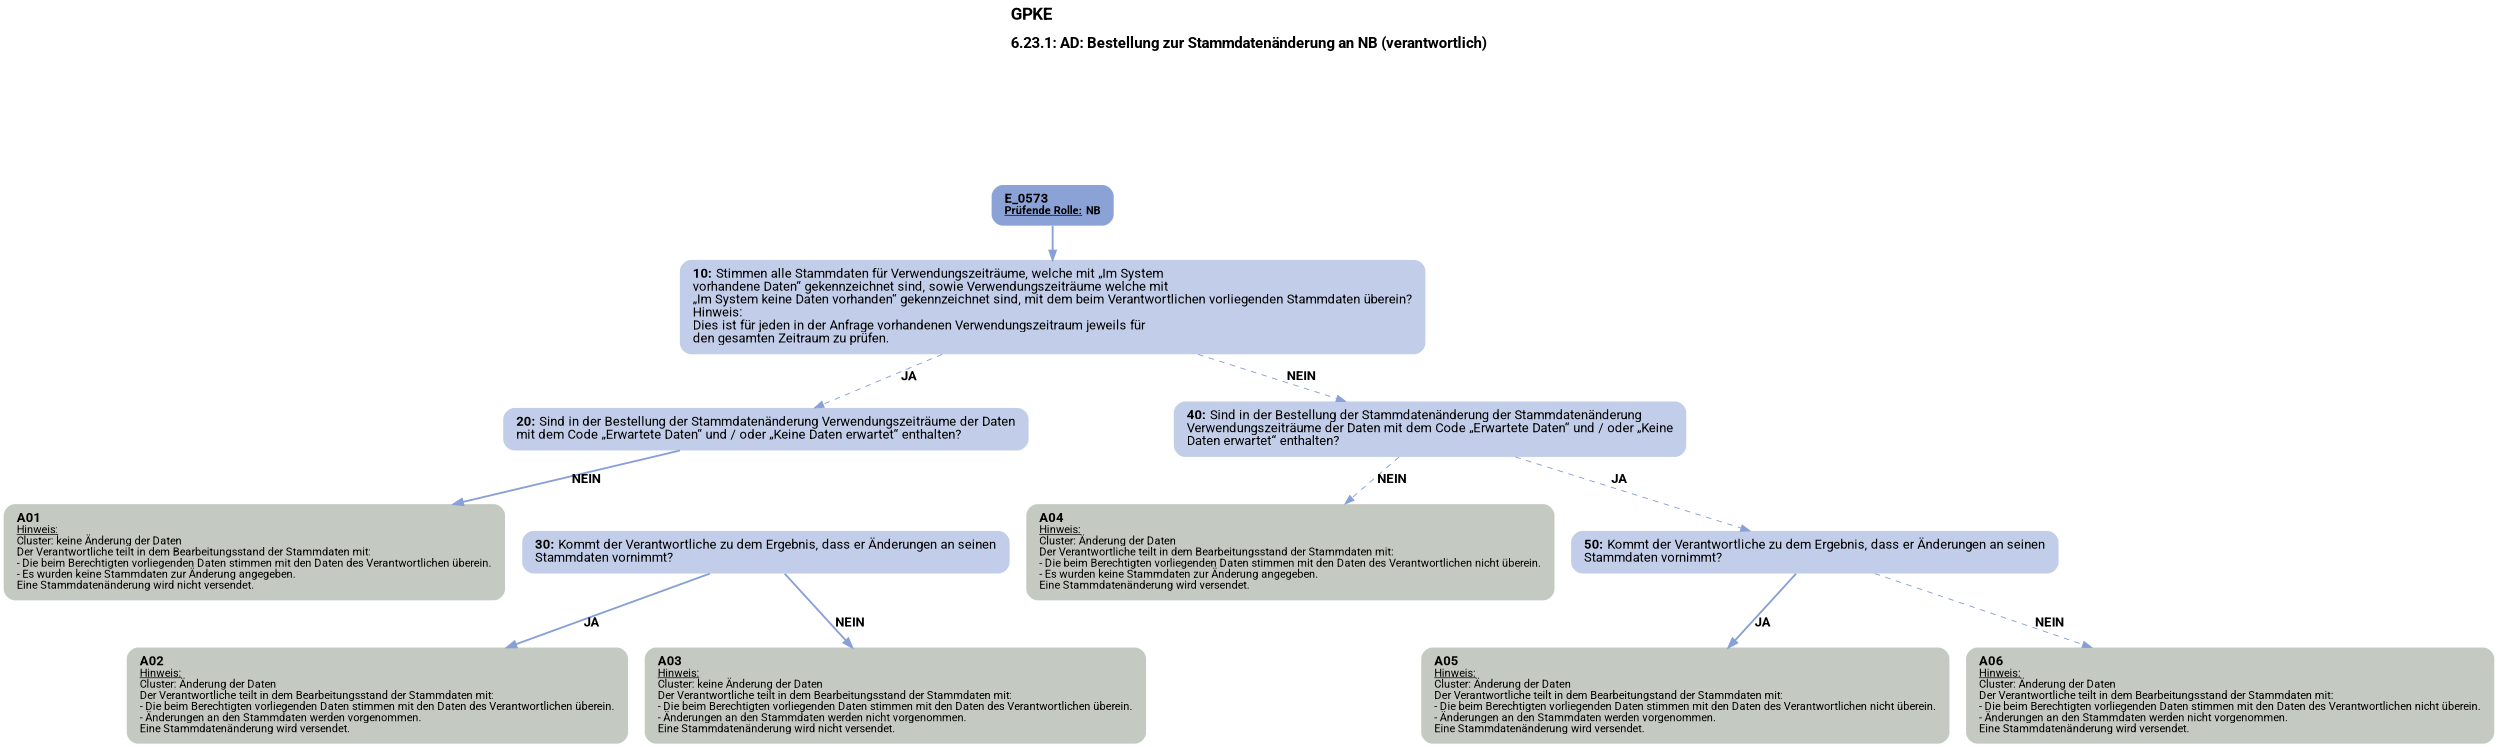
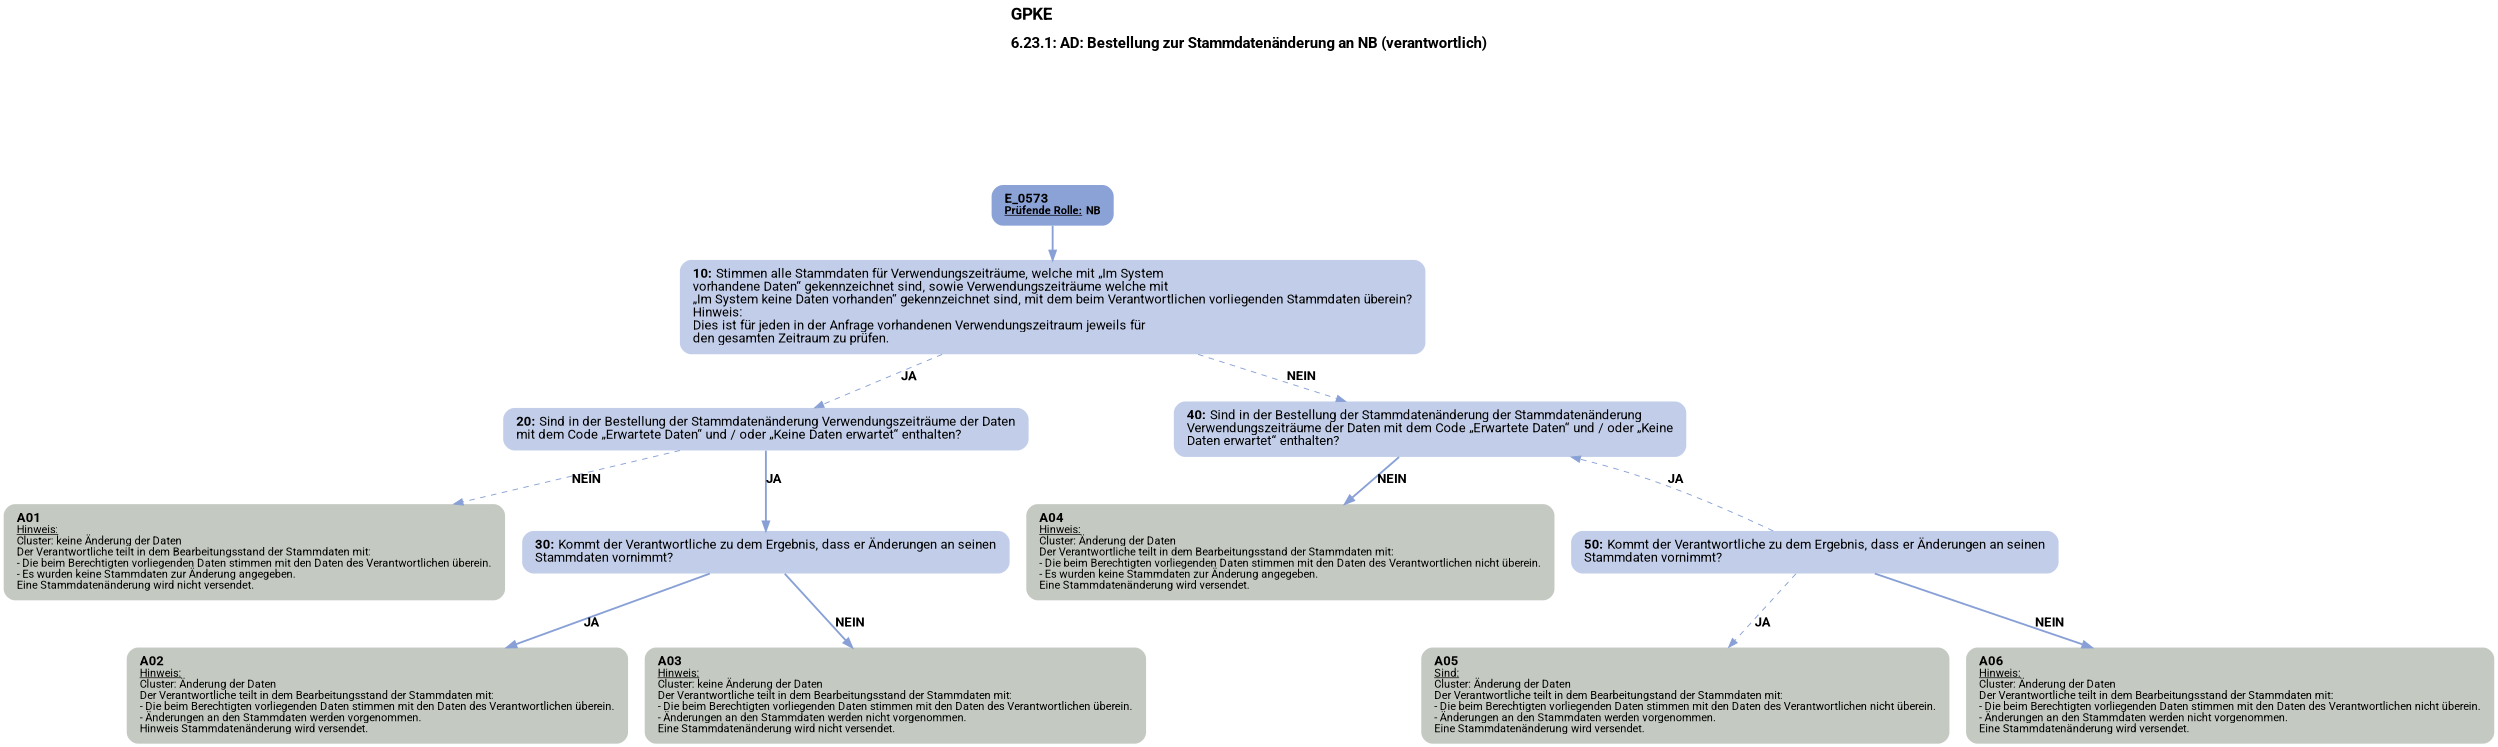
(571, 476) -> (571, 476)
(1376, 477) -> (1376, 477)
none -> (766, 486)
(1628, 493) -> (1678, 490)
(1765, 607) -> (1765, 607)
(1979, 609) -> (1979, 609)
(1455, 673) -> (1447, 673)
(245, 729) -> (254, 729)
